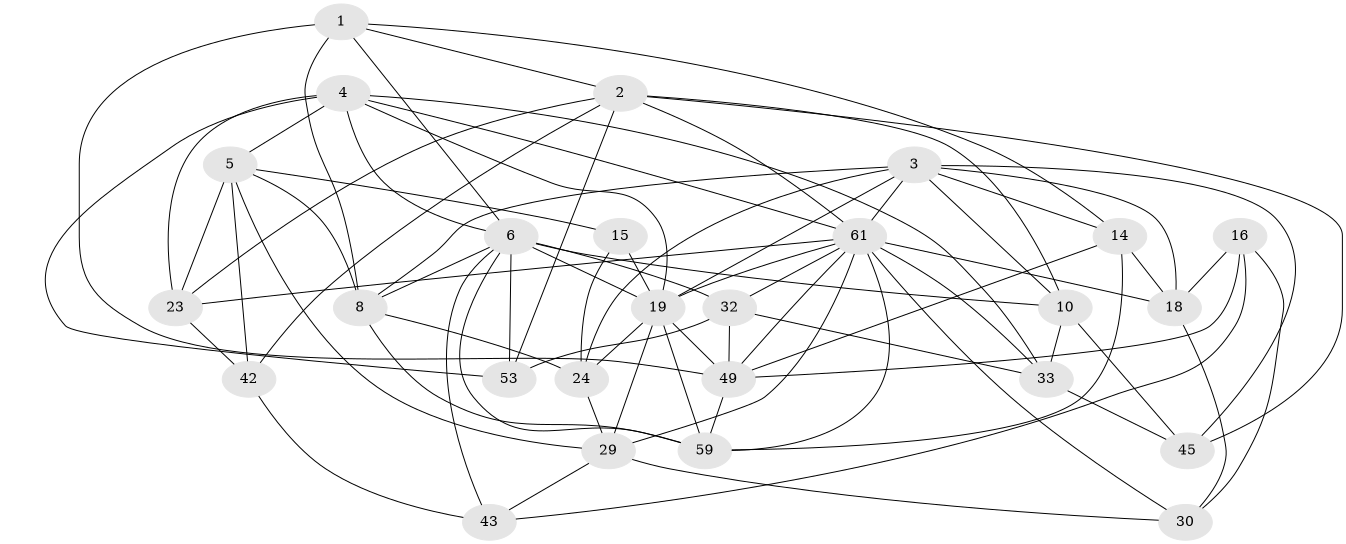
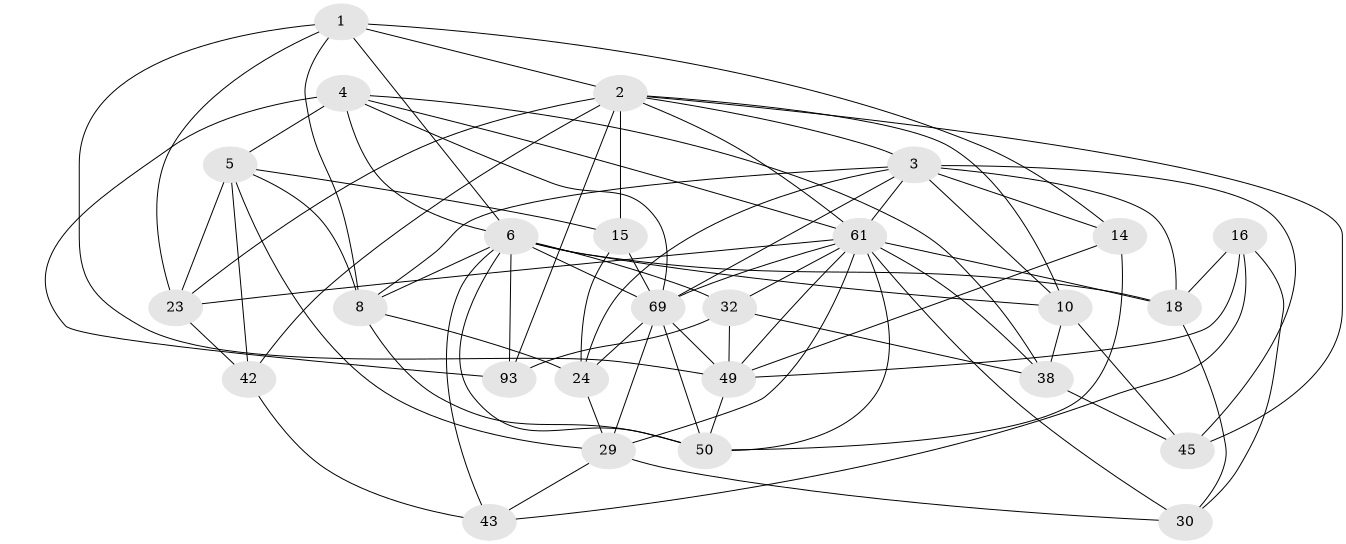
none -> (771, 121)
(191, 152) -> (184, 129)
none -> (620, 159)
(1147, 272) -> (858, 272)
(658, 308) -> (658, 308)
(509, 379) -> (509, 379)
(1046, 379) -> (1046, 379)
(705, 451) -> (705, 451)
